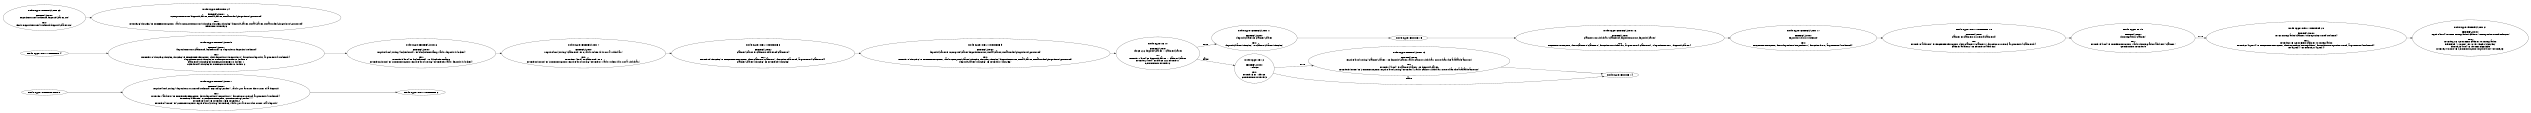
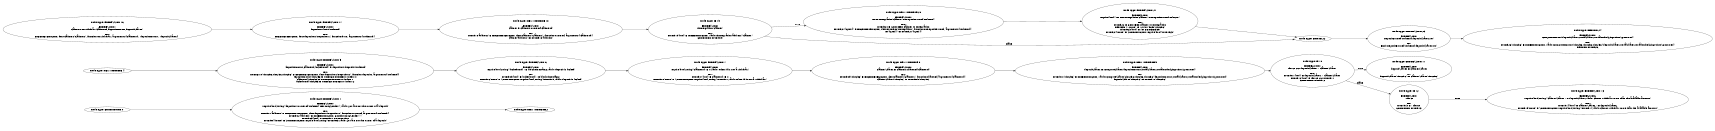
(1409, 38) -> none
none -> (1312, 39)
(1620, 75) -> none
